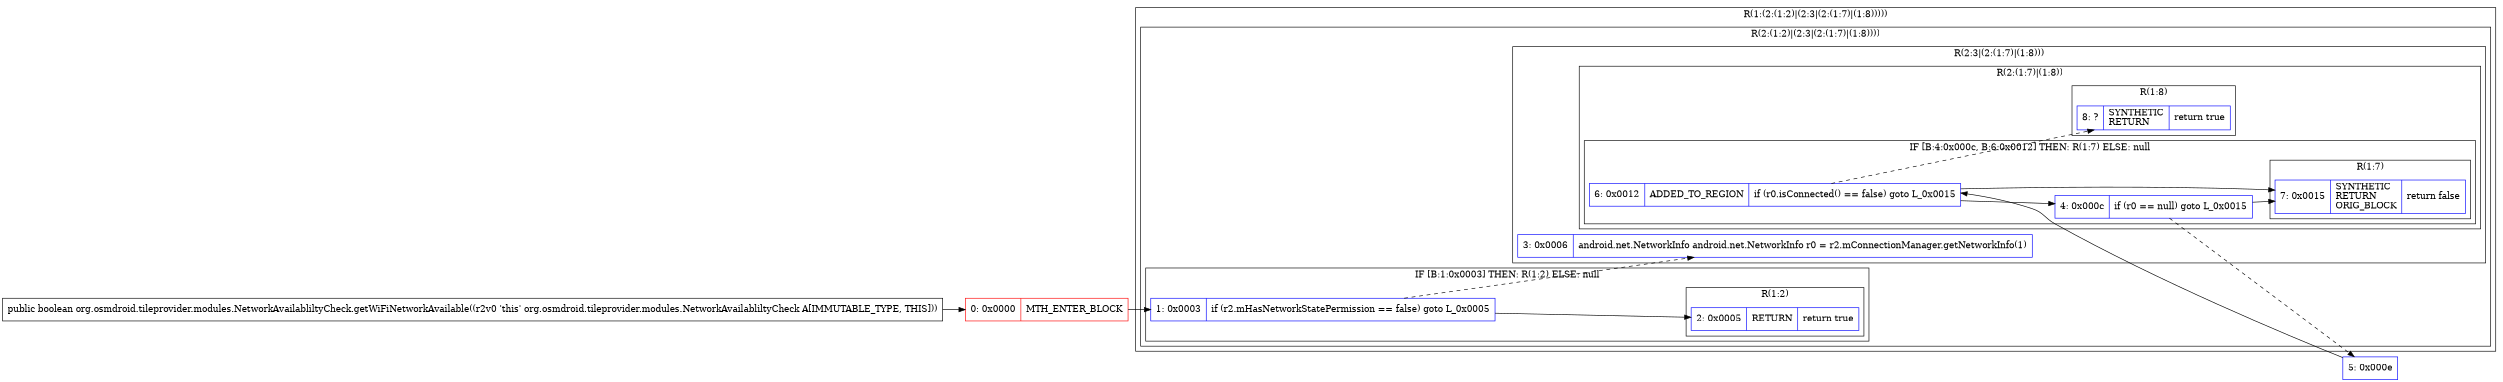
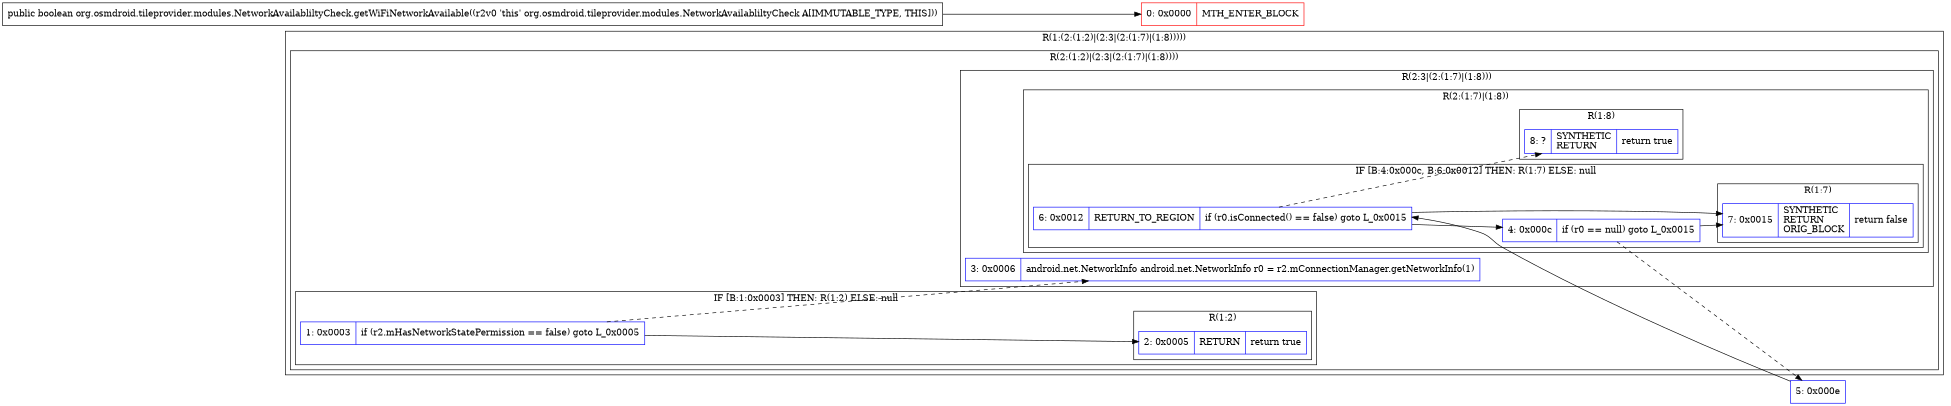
(1697, 195) -> (1144, 218)
(1136, 310) -> none
